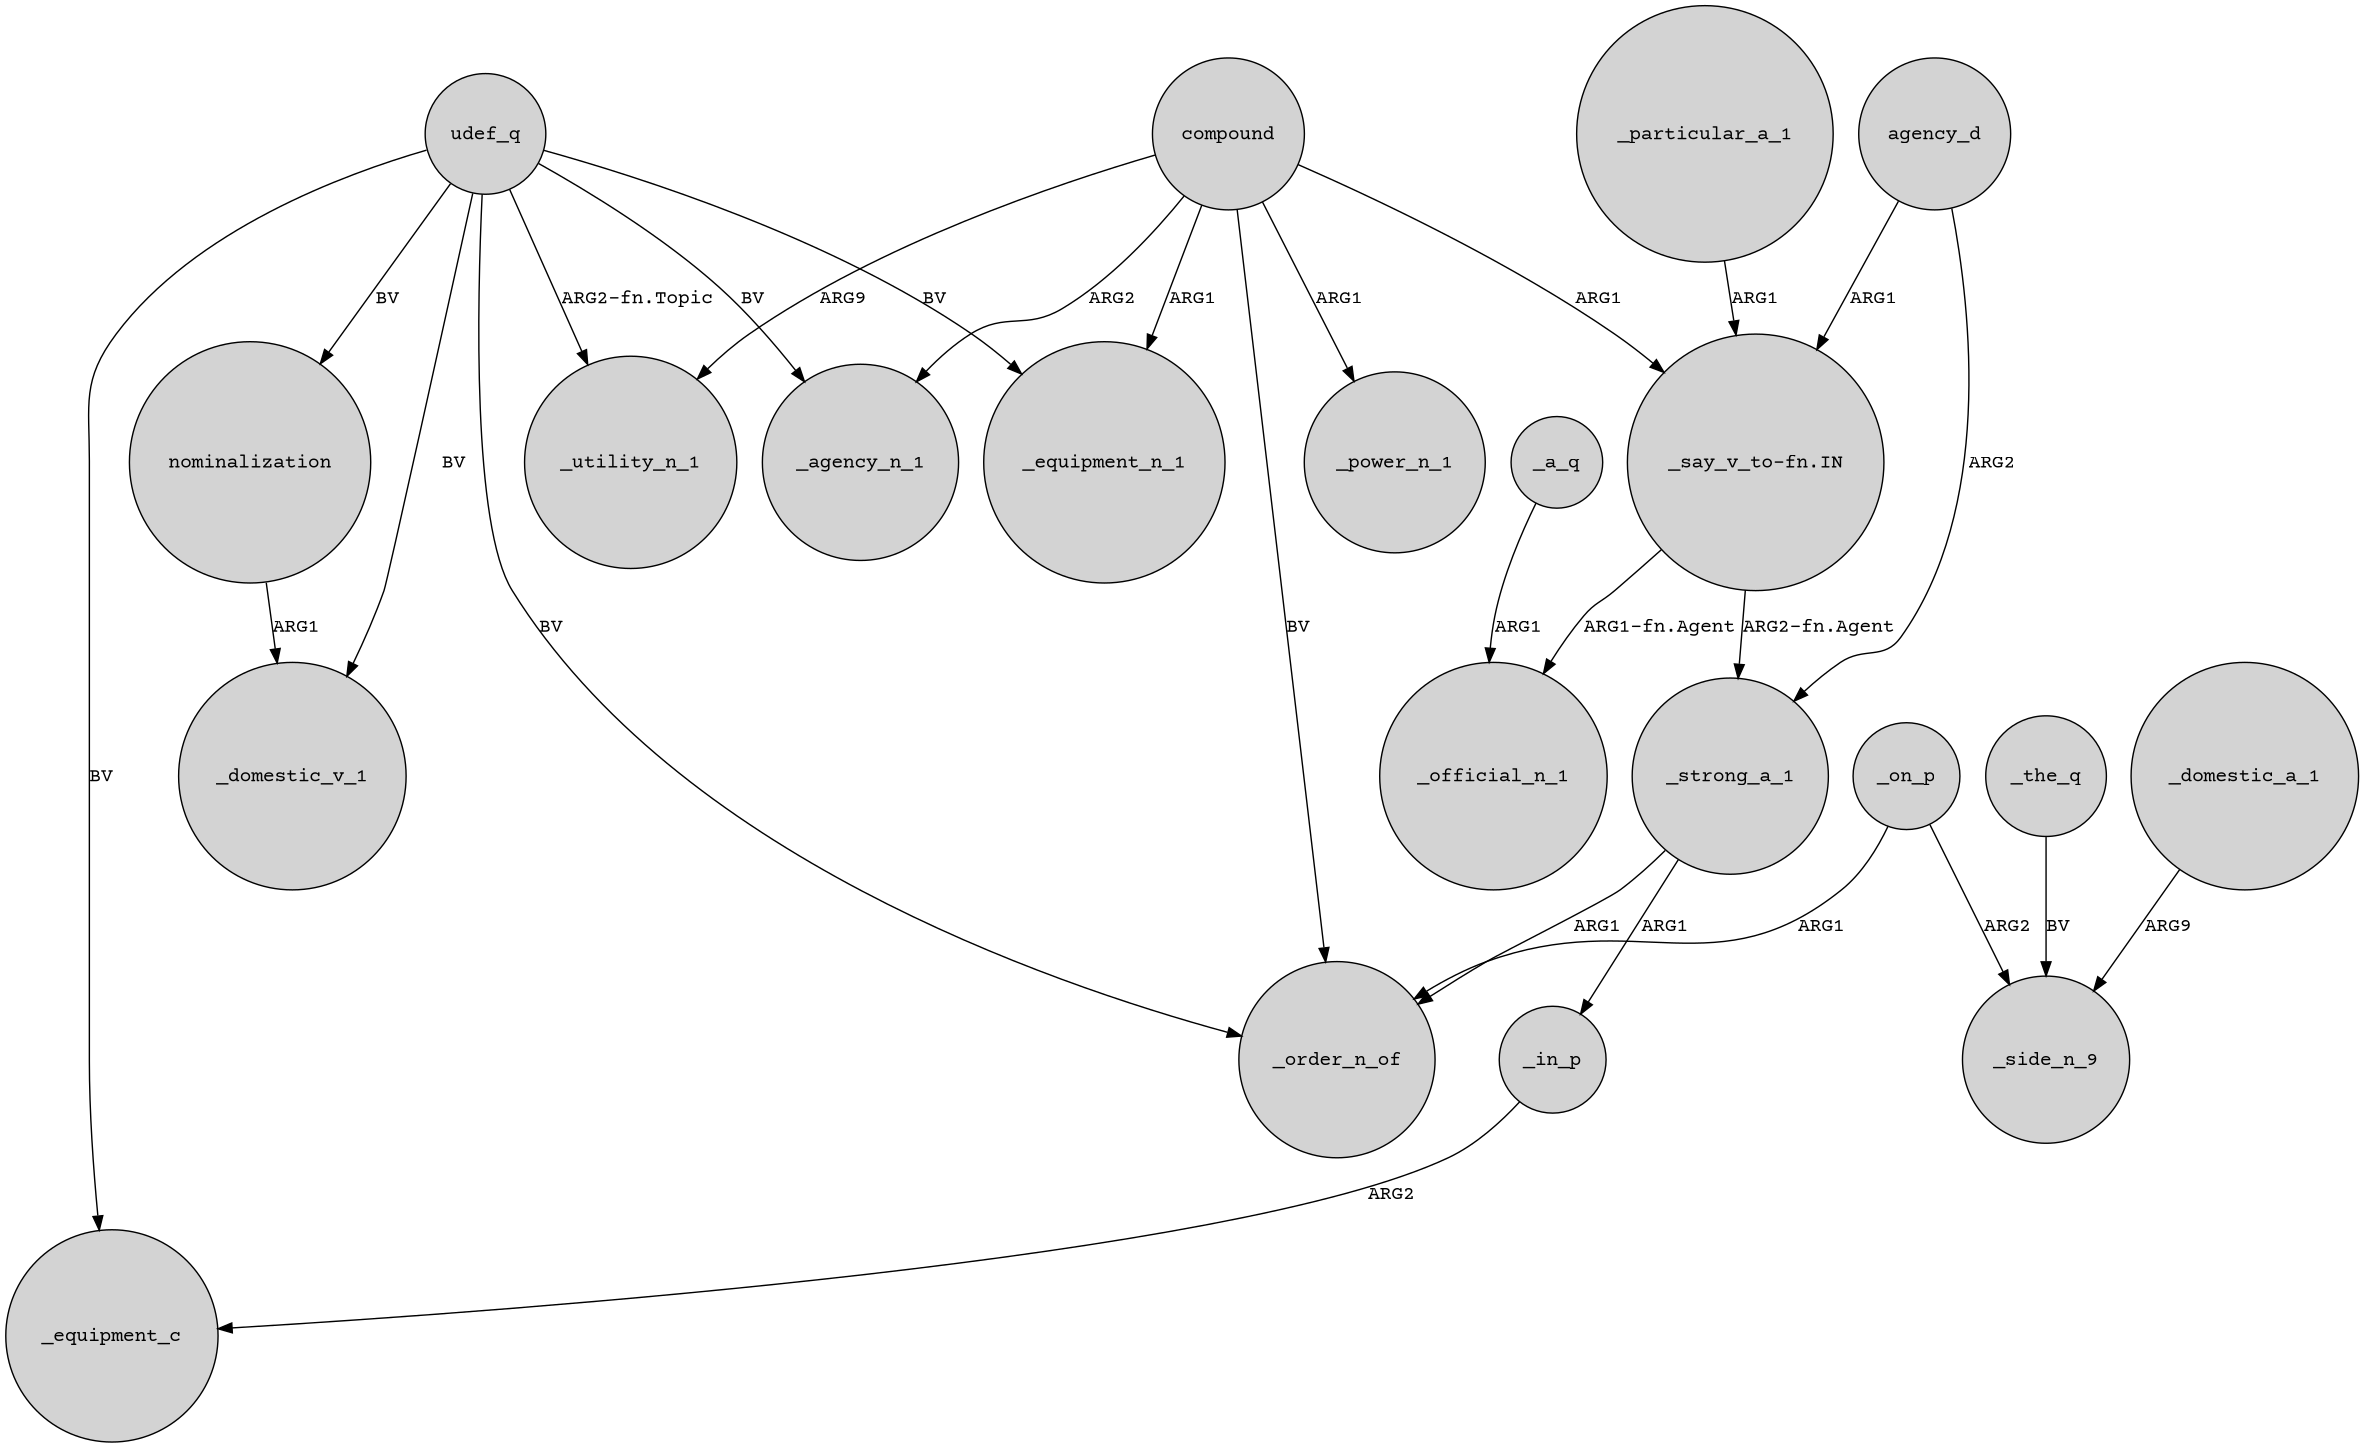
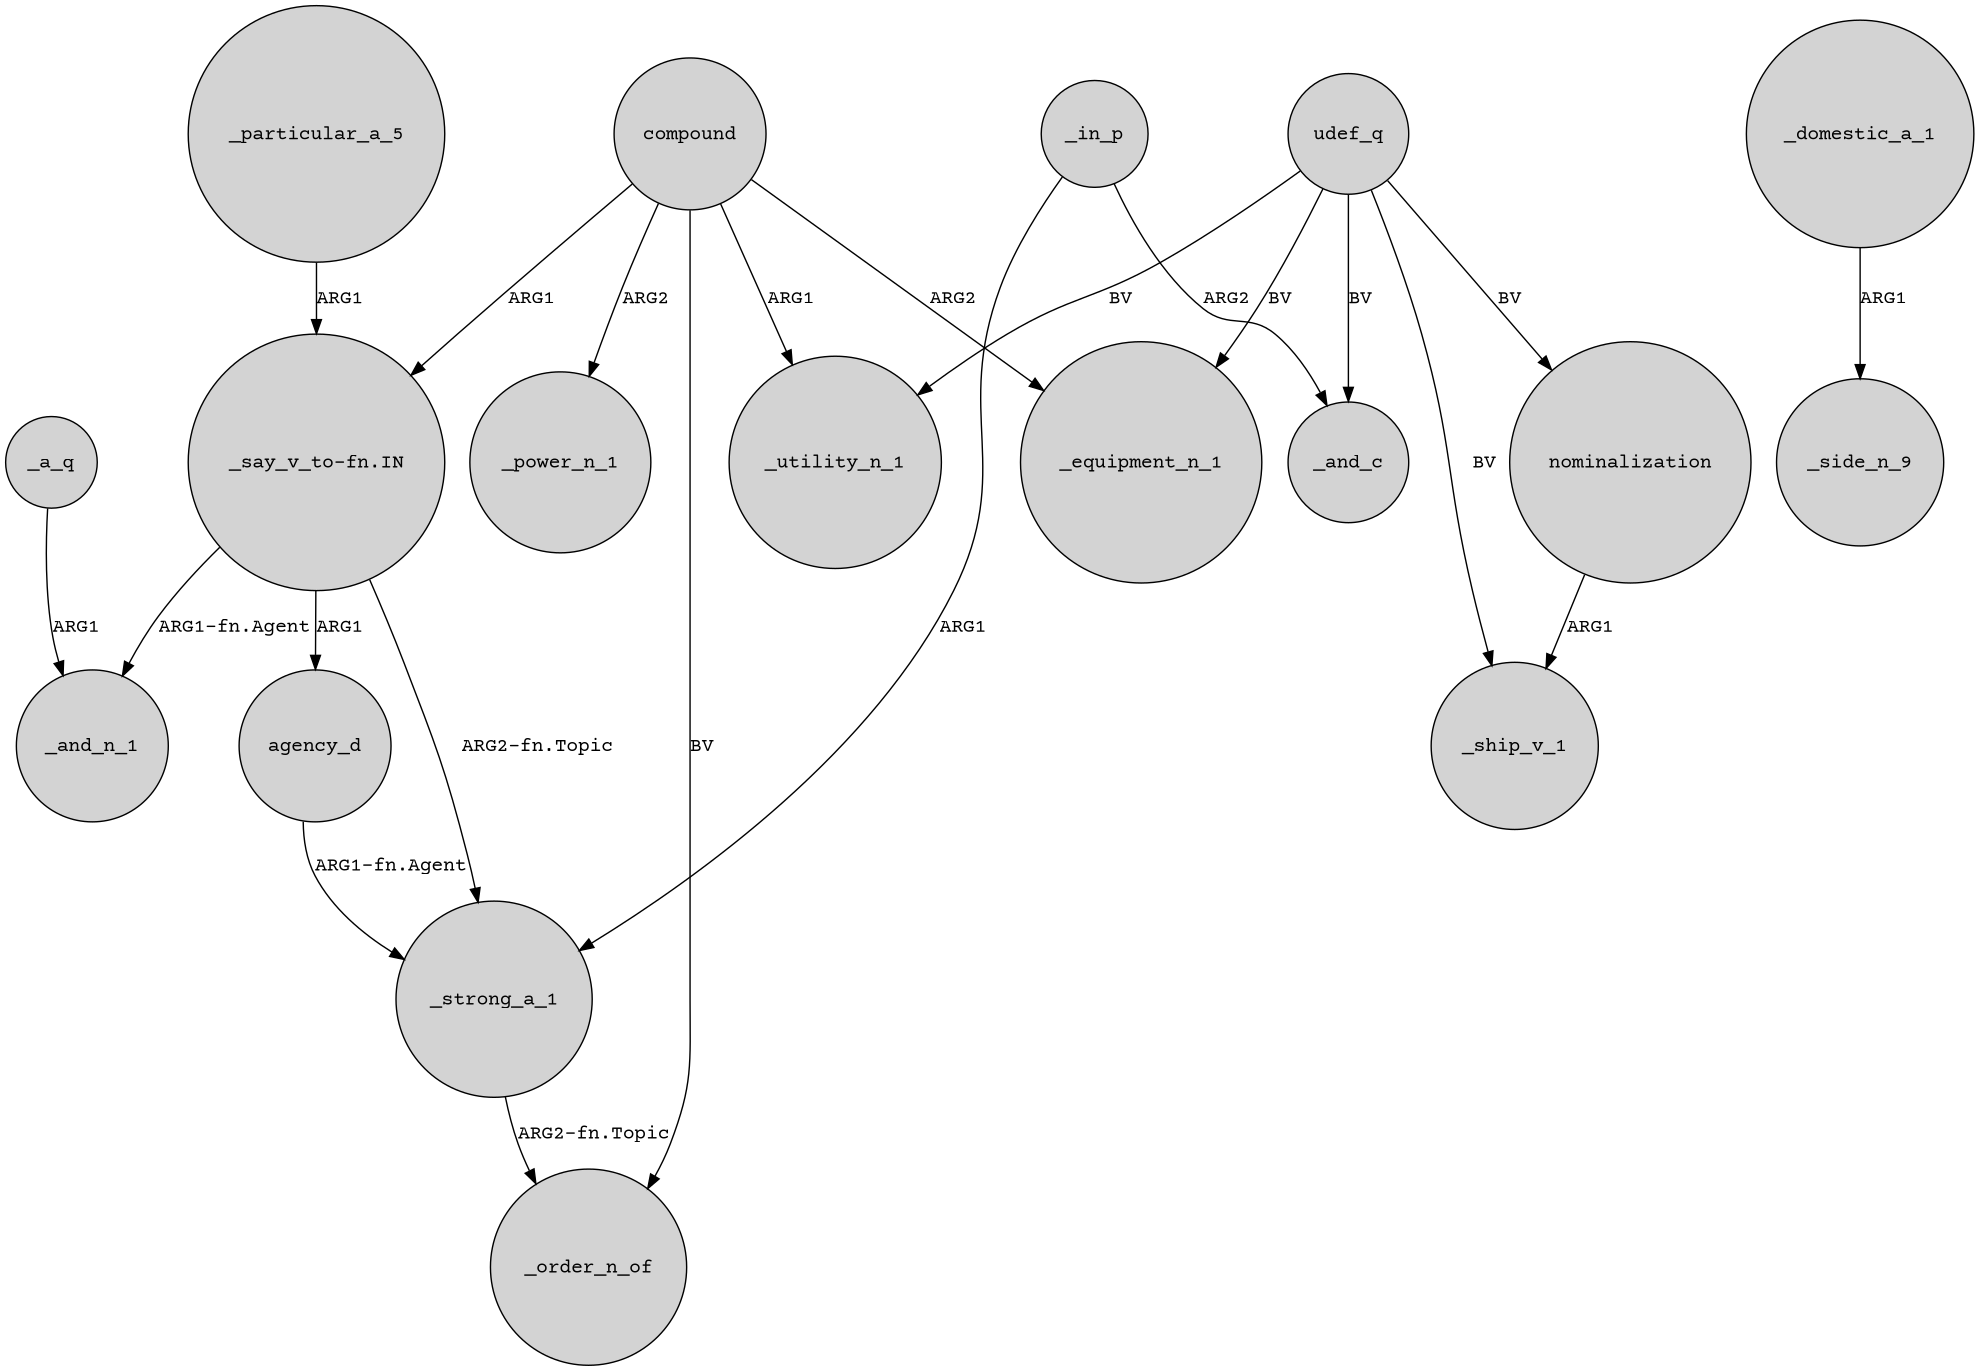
(1705, 134) -> (316, 134)
(1861, 269) -> (316, 623)
(638, 298) -> (1121, 298)
(844, 298) -> (792, 298)
(1193, 298) -> (954, 298)
(1340, 298) -> (646, 298)
(860, 462) -> none
(1993, 462) -> (391, 865)
(1819, 627) -> (538, 746)
(664, 761) -> none
(292, 776) -> (1515, 746)
(1493, 776) -> (92, 746)
(1907, 776) -> none
(2046, 776) -> none
(1598, 926) -> (594, 1133)
(2169, 926) -> (1884, 298)
(1633, 931) -> (935, 623)
(112, 1336) -> (1348, 462)
